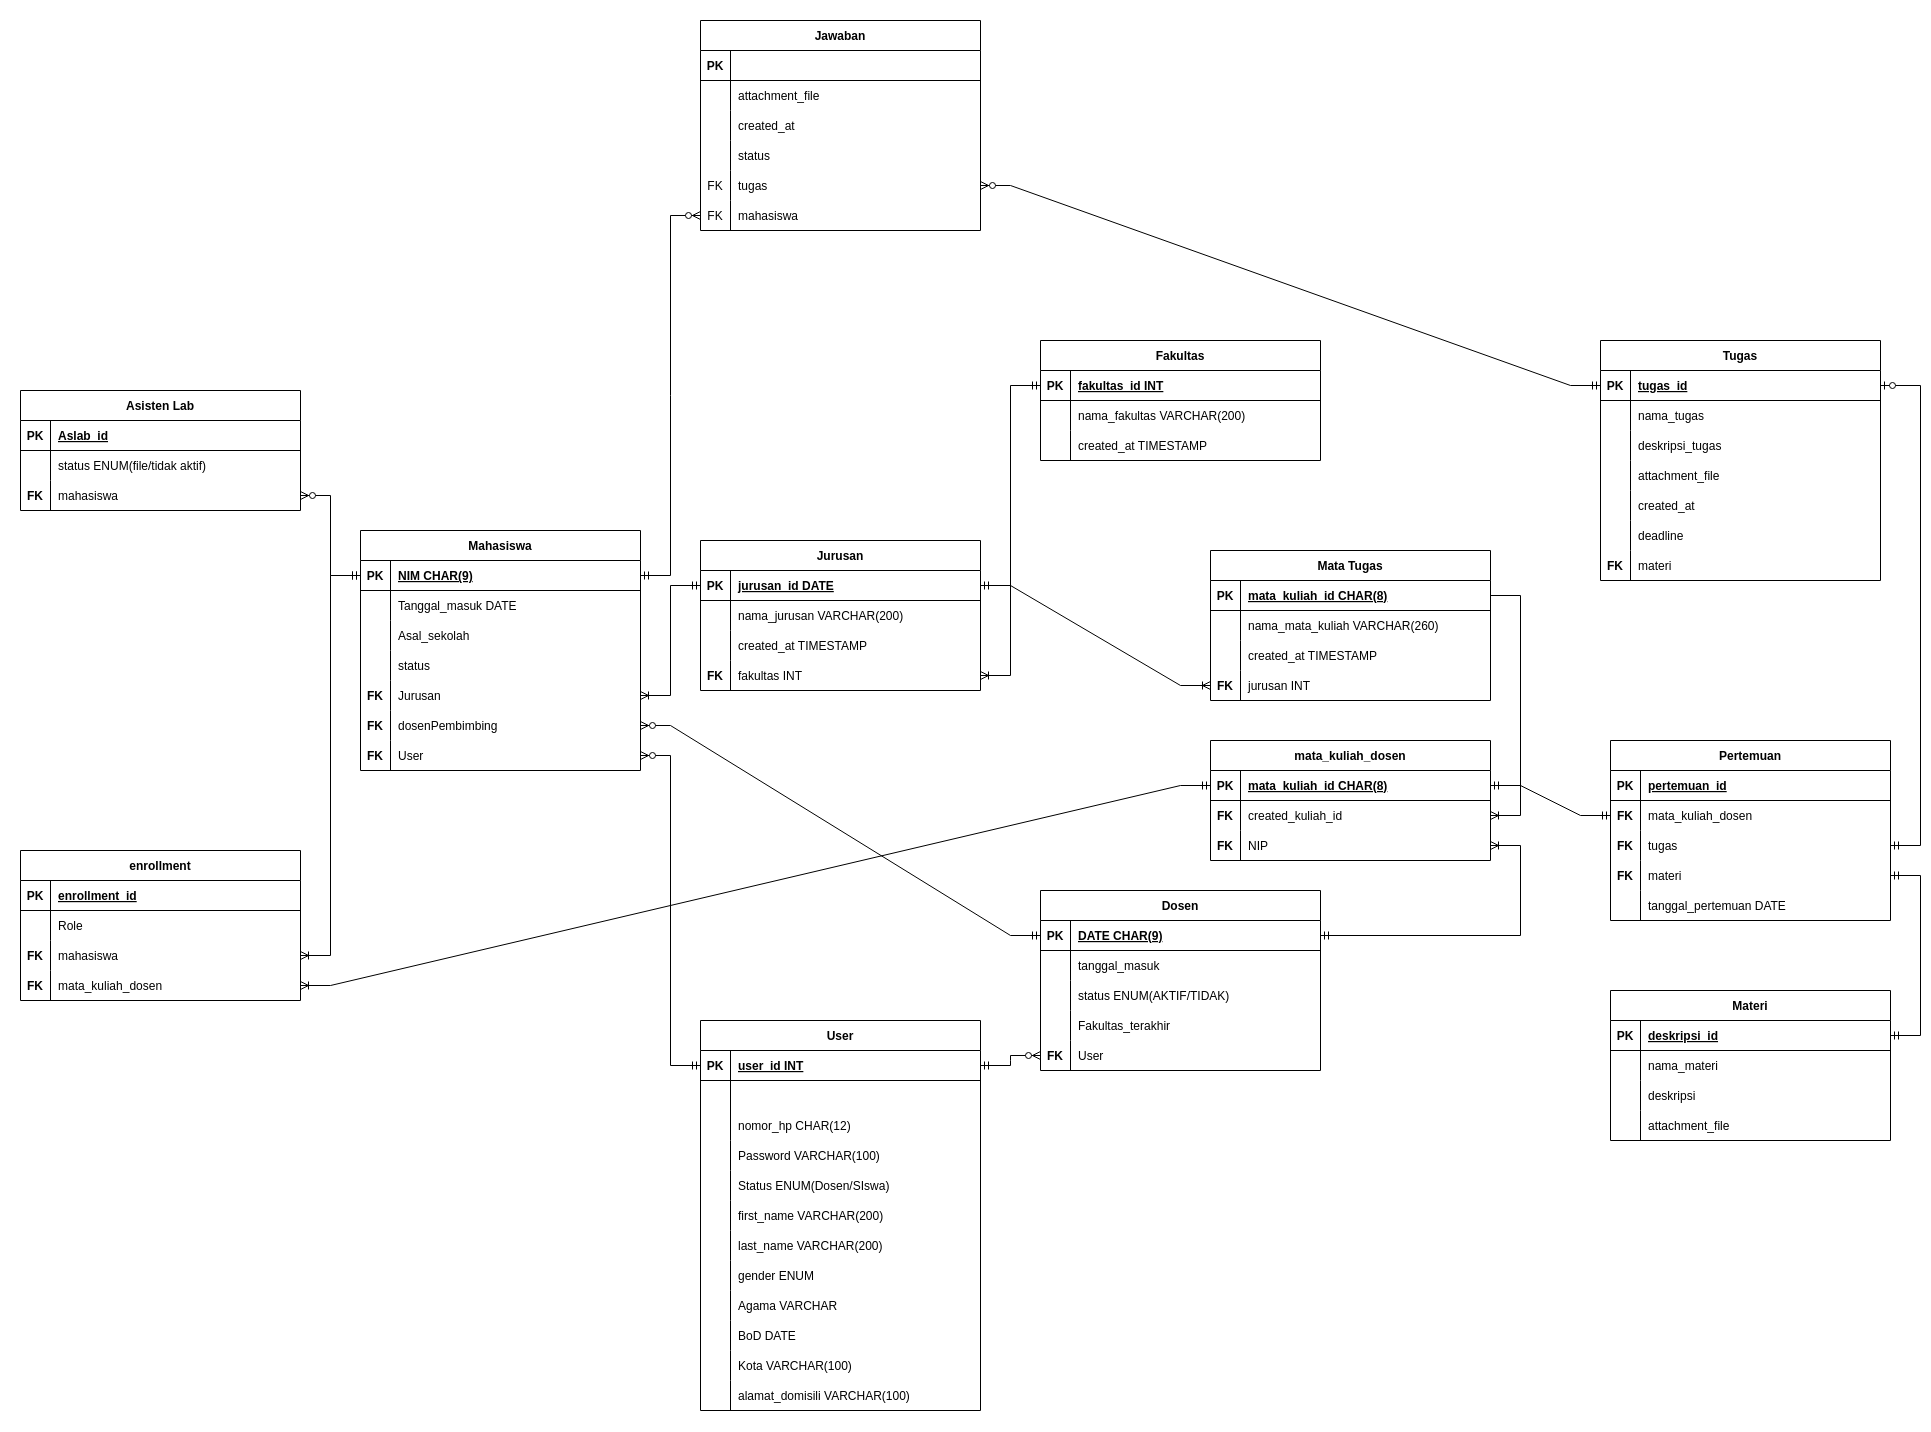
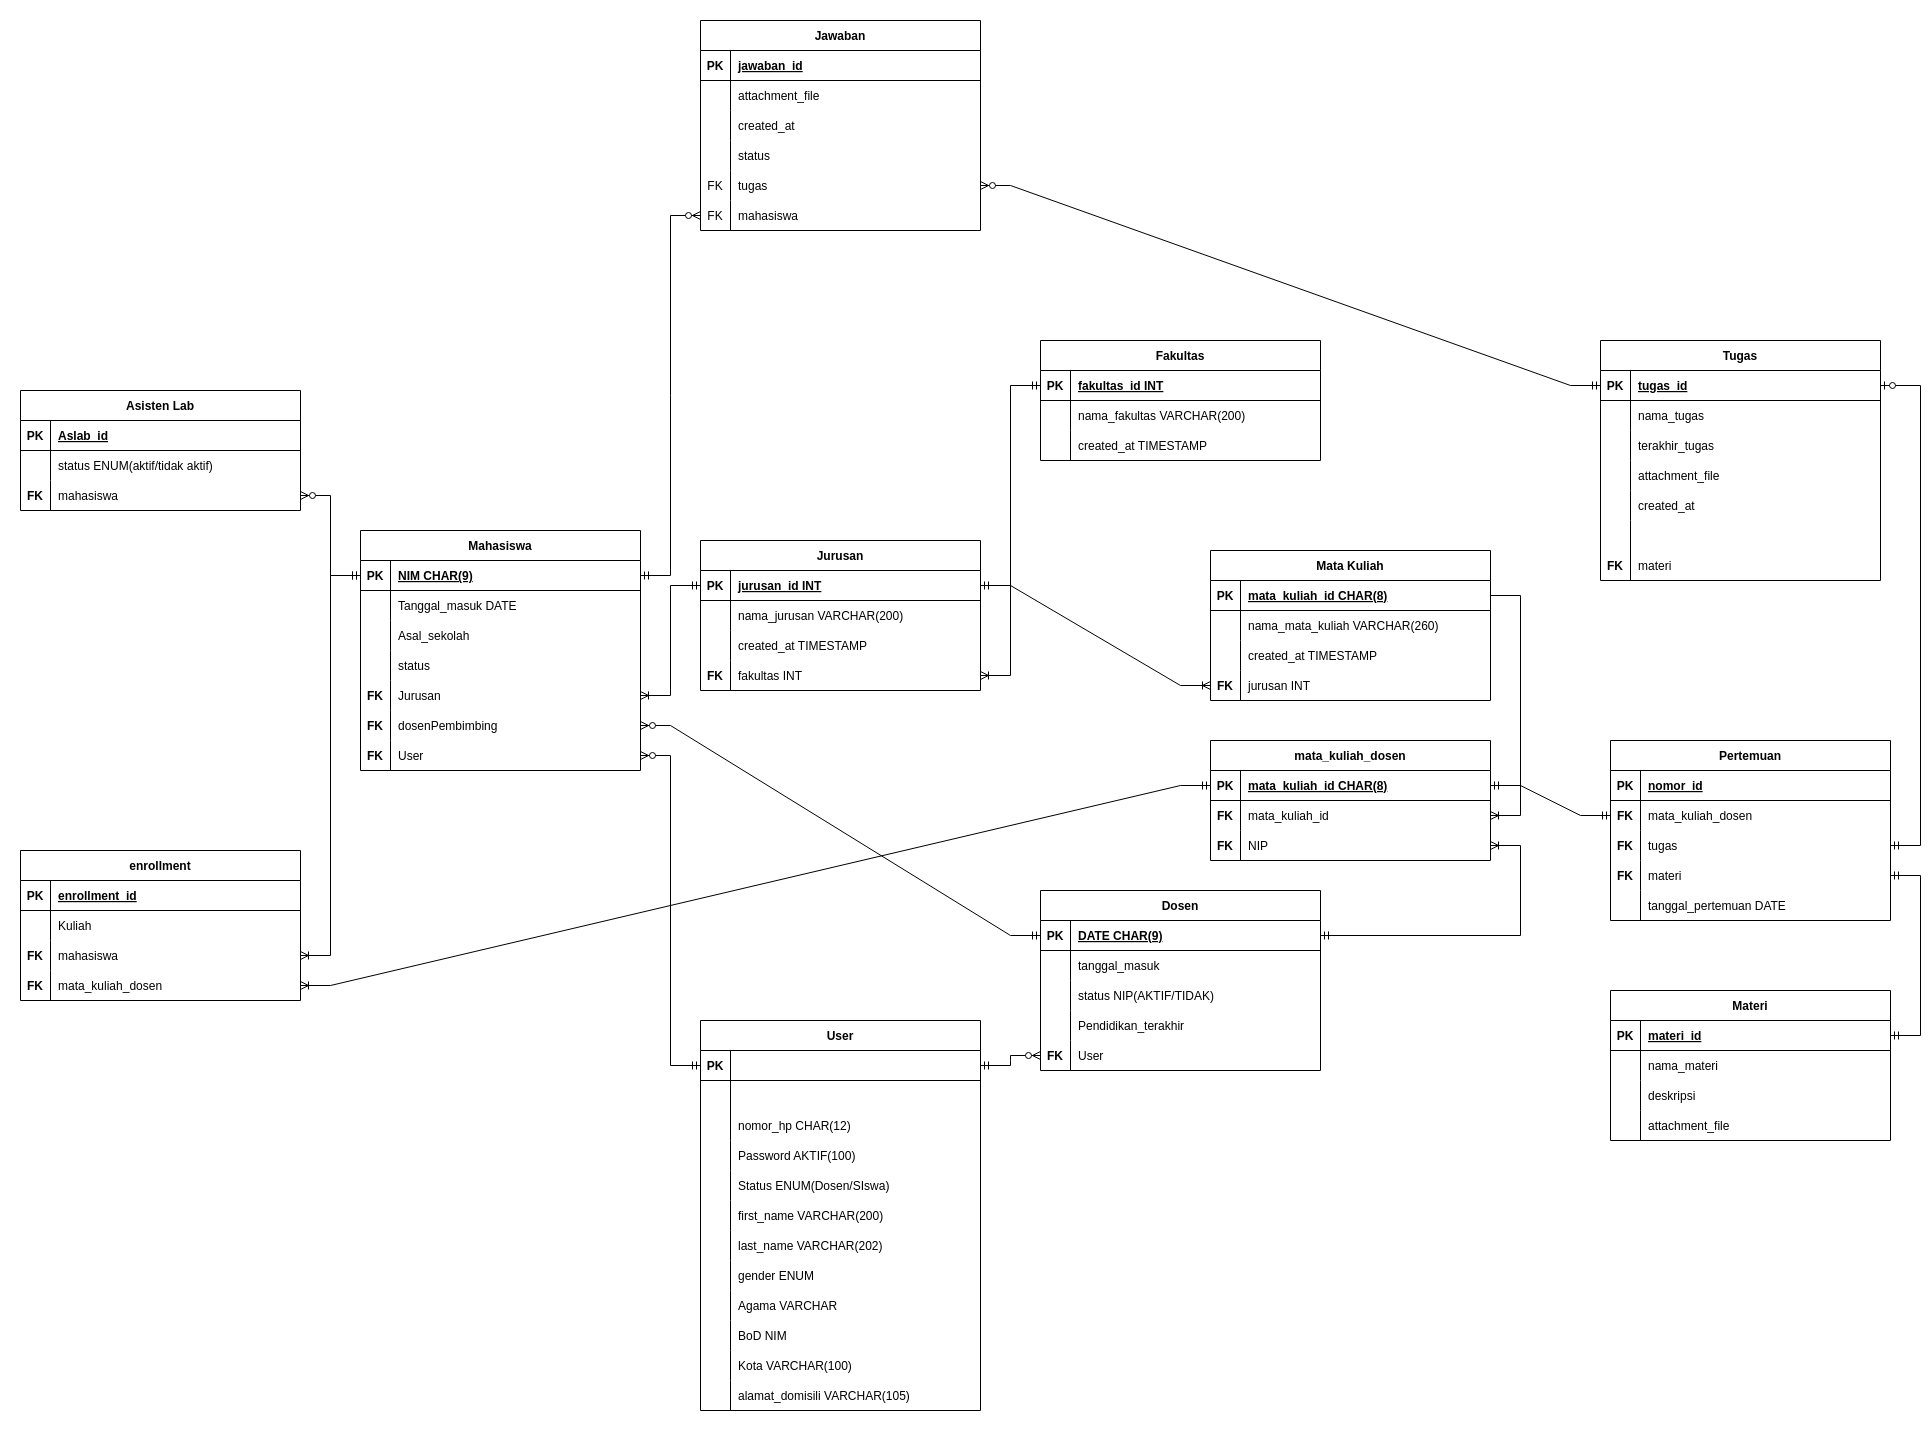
none -> (856, 66)
(1685, 446) -> (1683, 446)
(146, 466) -> (151, 466)
(1756, 536) -> none
(1350, 566) -> (1350, 566)
(785, 586) -> (782, 586)
(1687, 786) -> (1673, 786)
(1300, 816) -> (1290, 816)
(70, 926) -> (75, 926)
(1157, 996) -> (1154, 996)
(1132, 1026) -> (1137, 1026)
(1684, 1036) -> (1675, 1036)
(856, 1066) -> none
(807, 1156) -> (800, 1156)
(809, 1246) -> (809, 1246)
(763, 1336) -> (760, 1336)
(823, 1396) -> (823, 1396)
